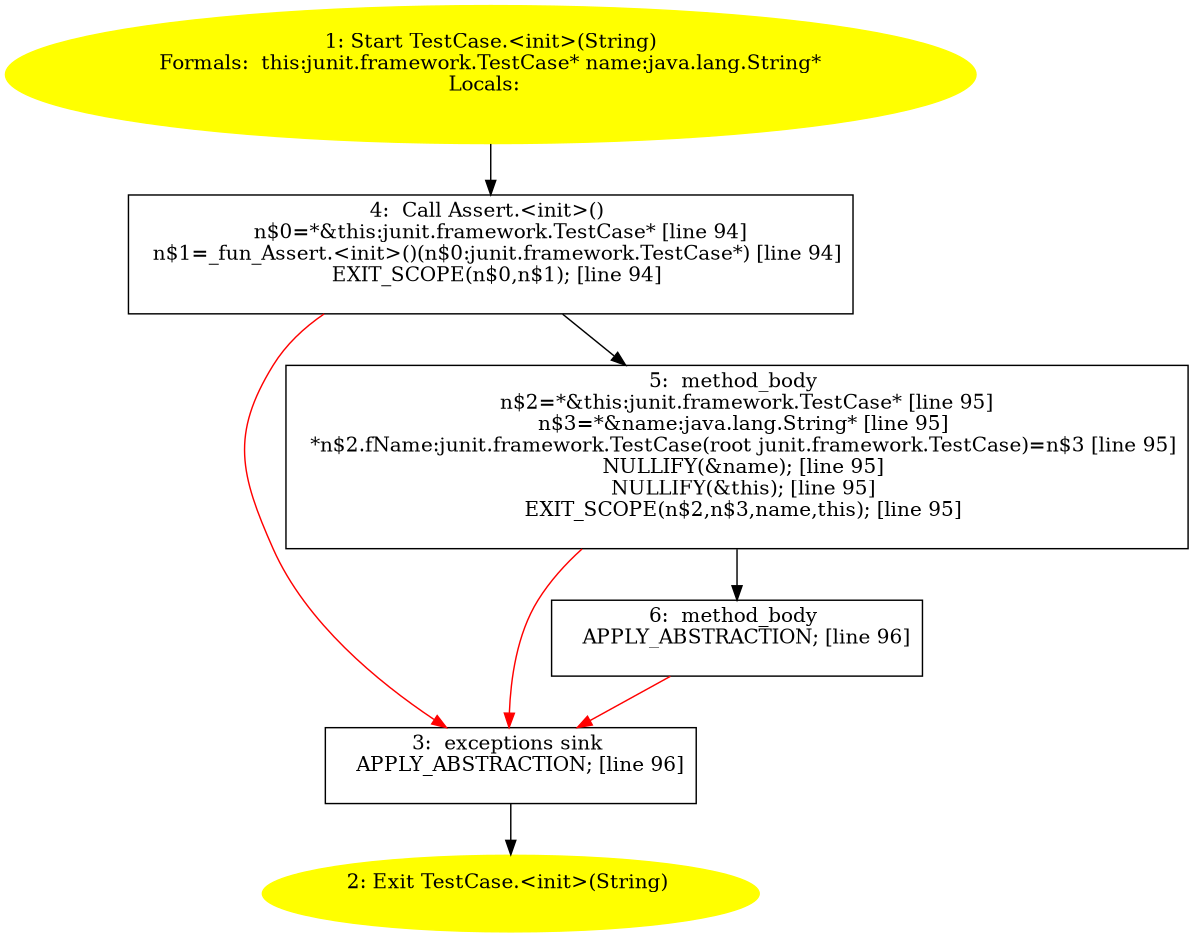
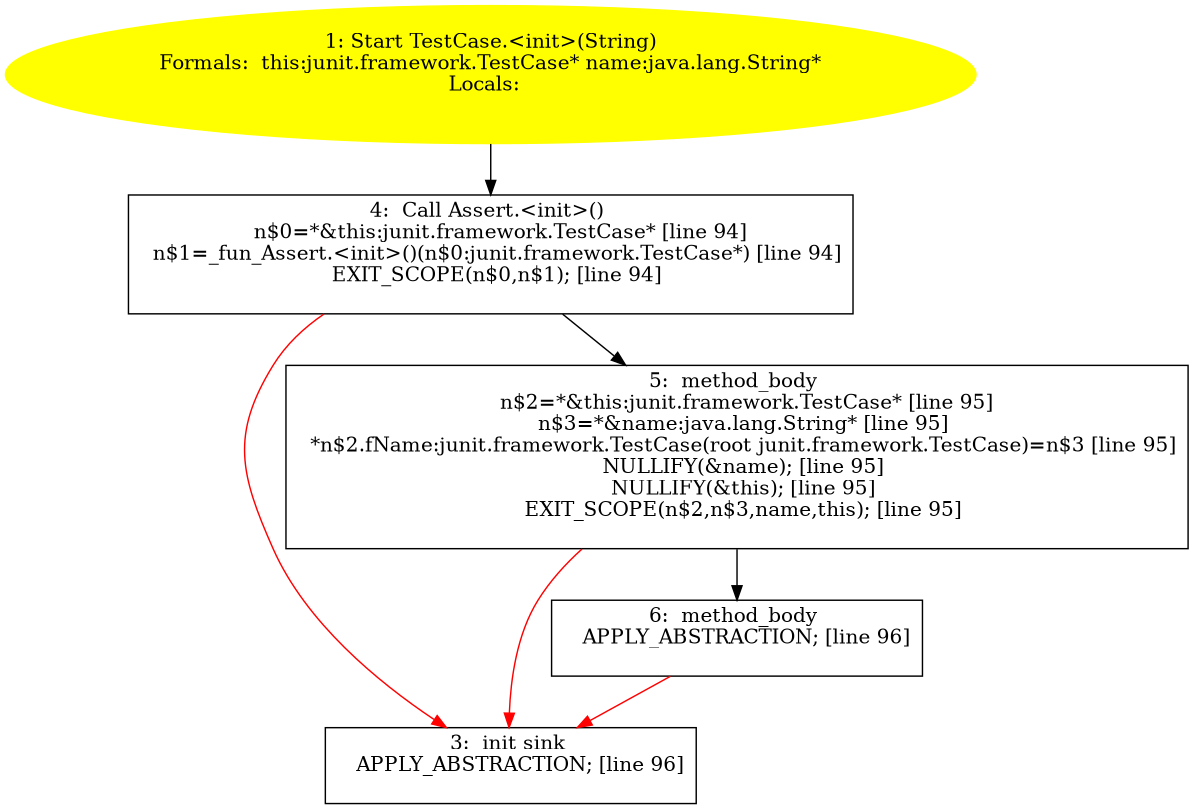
(511, 766) -> (511, 766)
(511, 894) -> none
